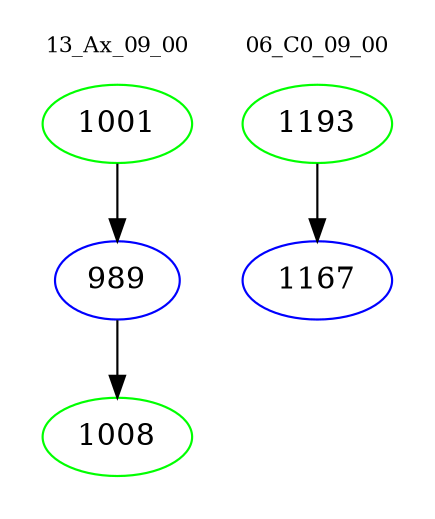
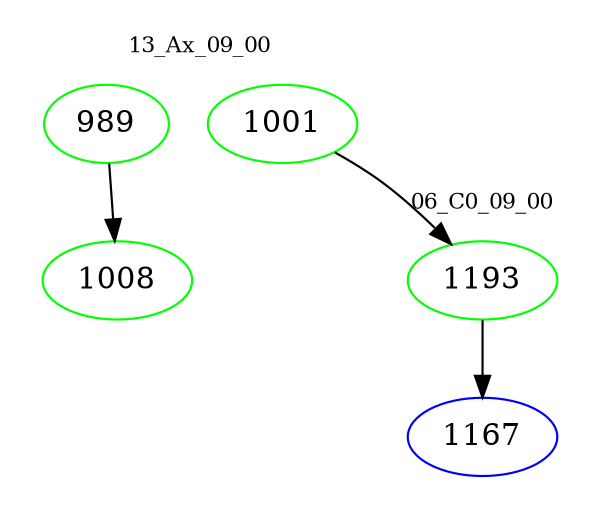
(117, 191) -> (405, 200)
(117, 280) -> (107, 124)
